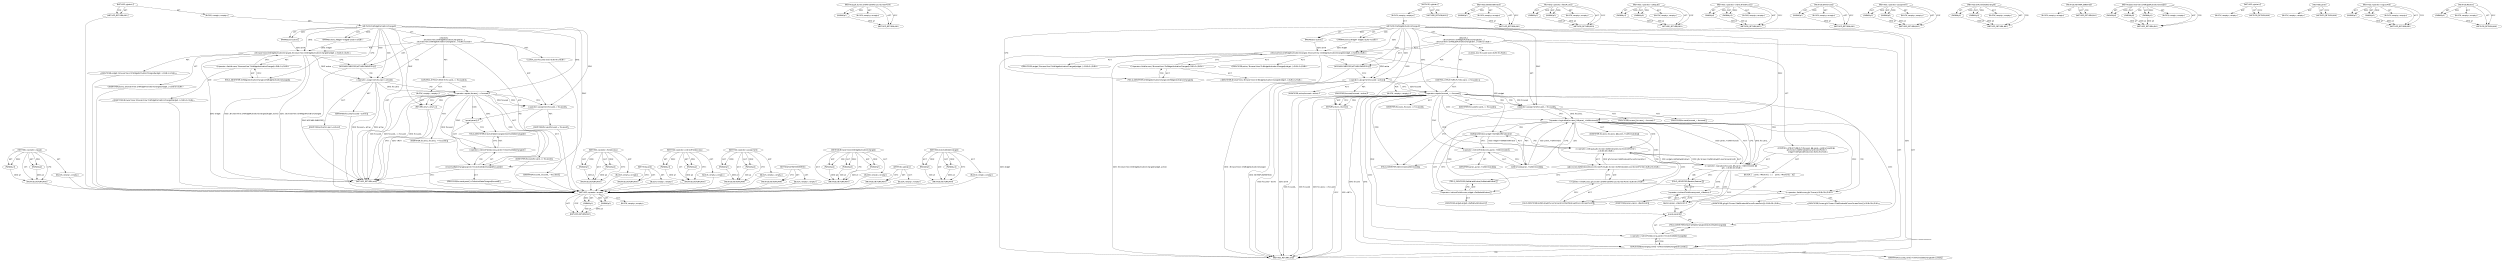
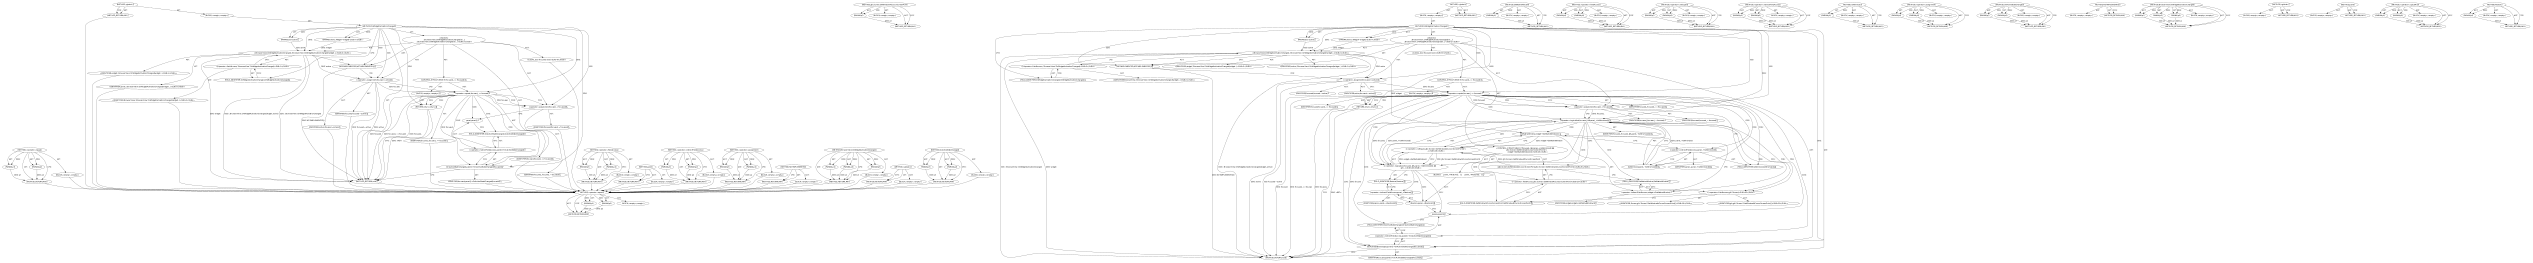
none -> (1608, 155)
